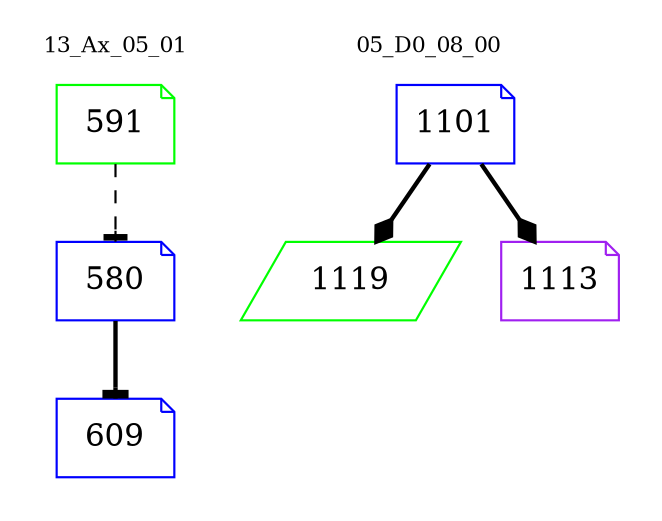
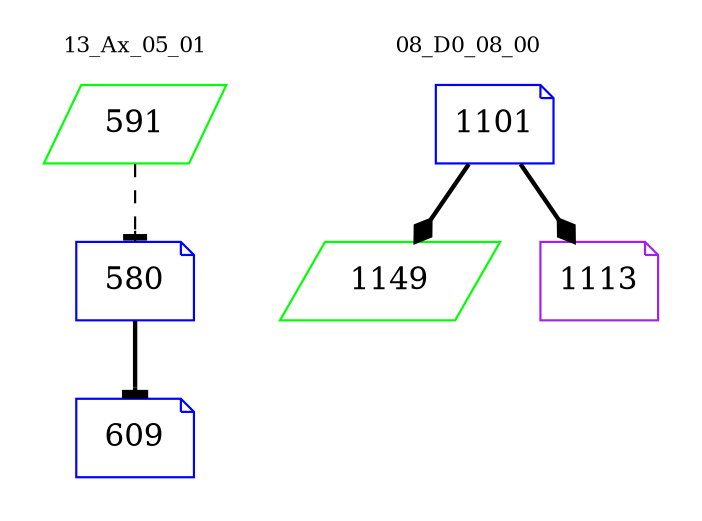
(429, 47) -> (469, 47)
(115, 124) -> (135, 124)
(351, 281) -> (390, 281)
